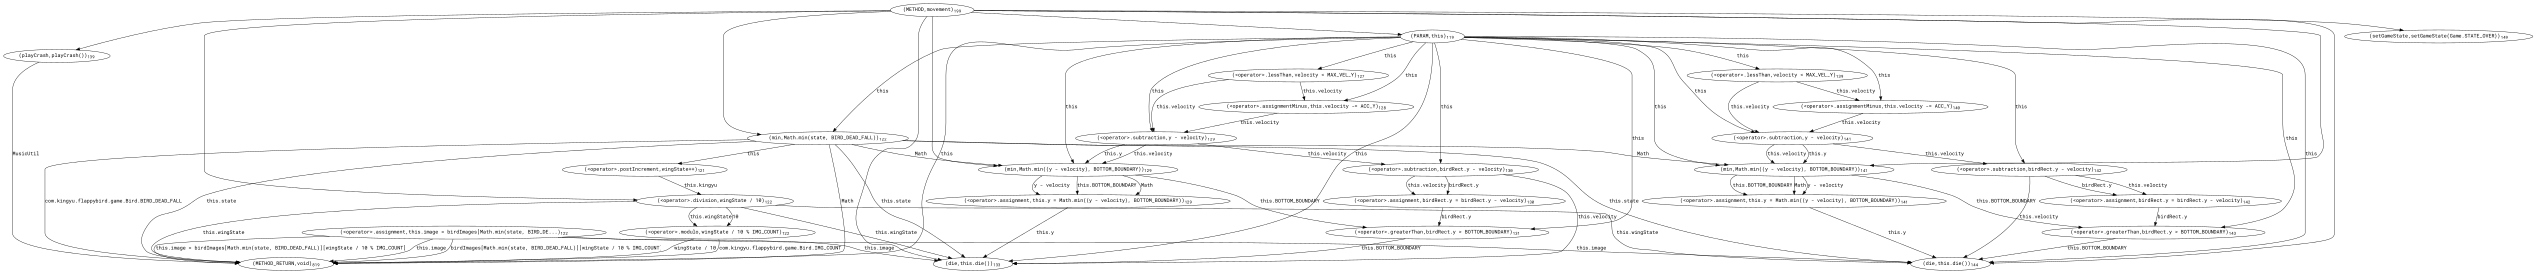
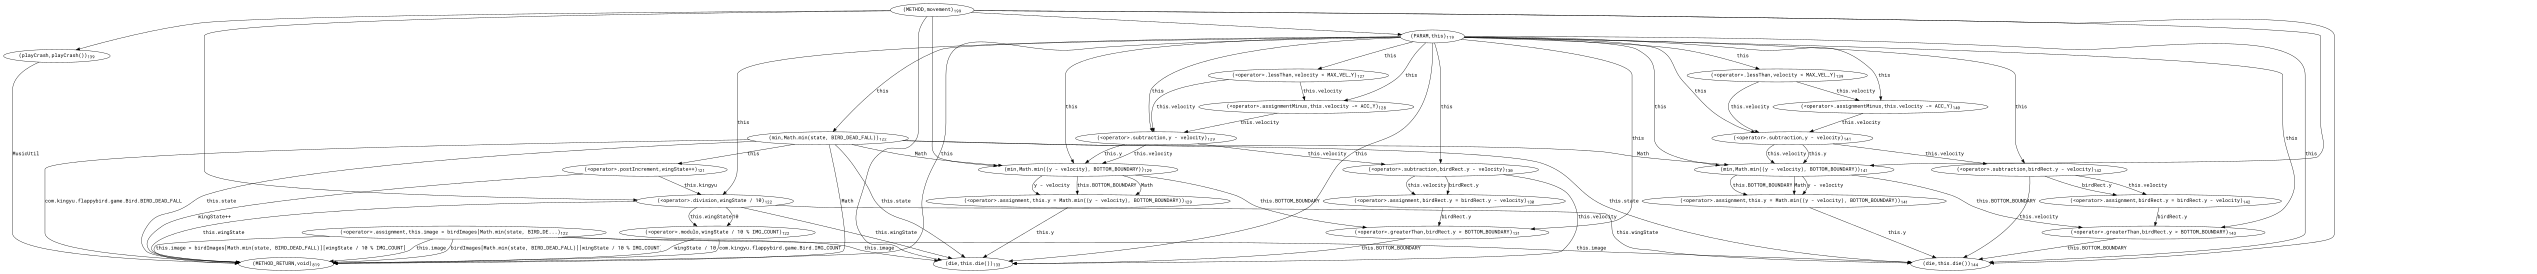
(746, 25) -> none
(2439, 36) -> none
none -> (928, 48)
none -> (312, 198)
